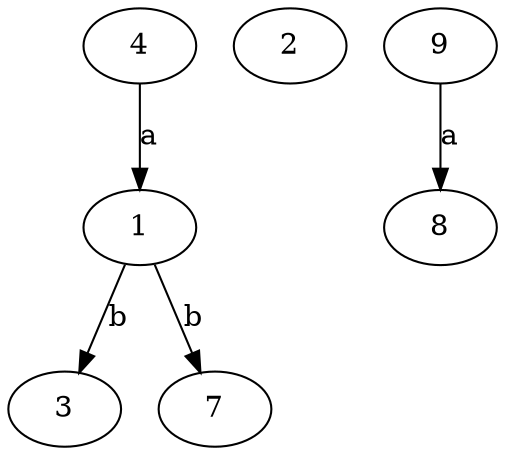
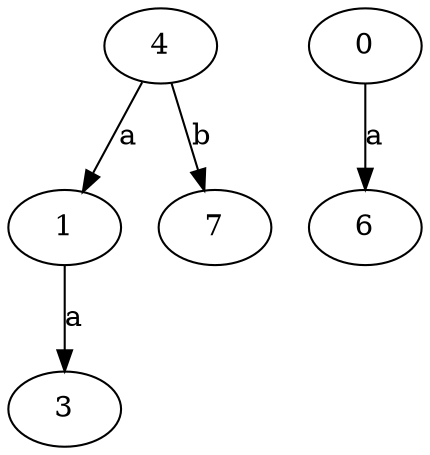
(290, 46) -> none
(440, 46) -> (365, 46)
(440, 228) -> (365, 228)
(173, 309) -> (185, 127)
(119, 318) -> (74, 318)
